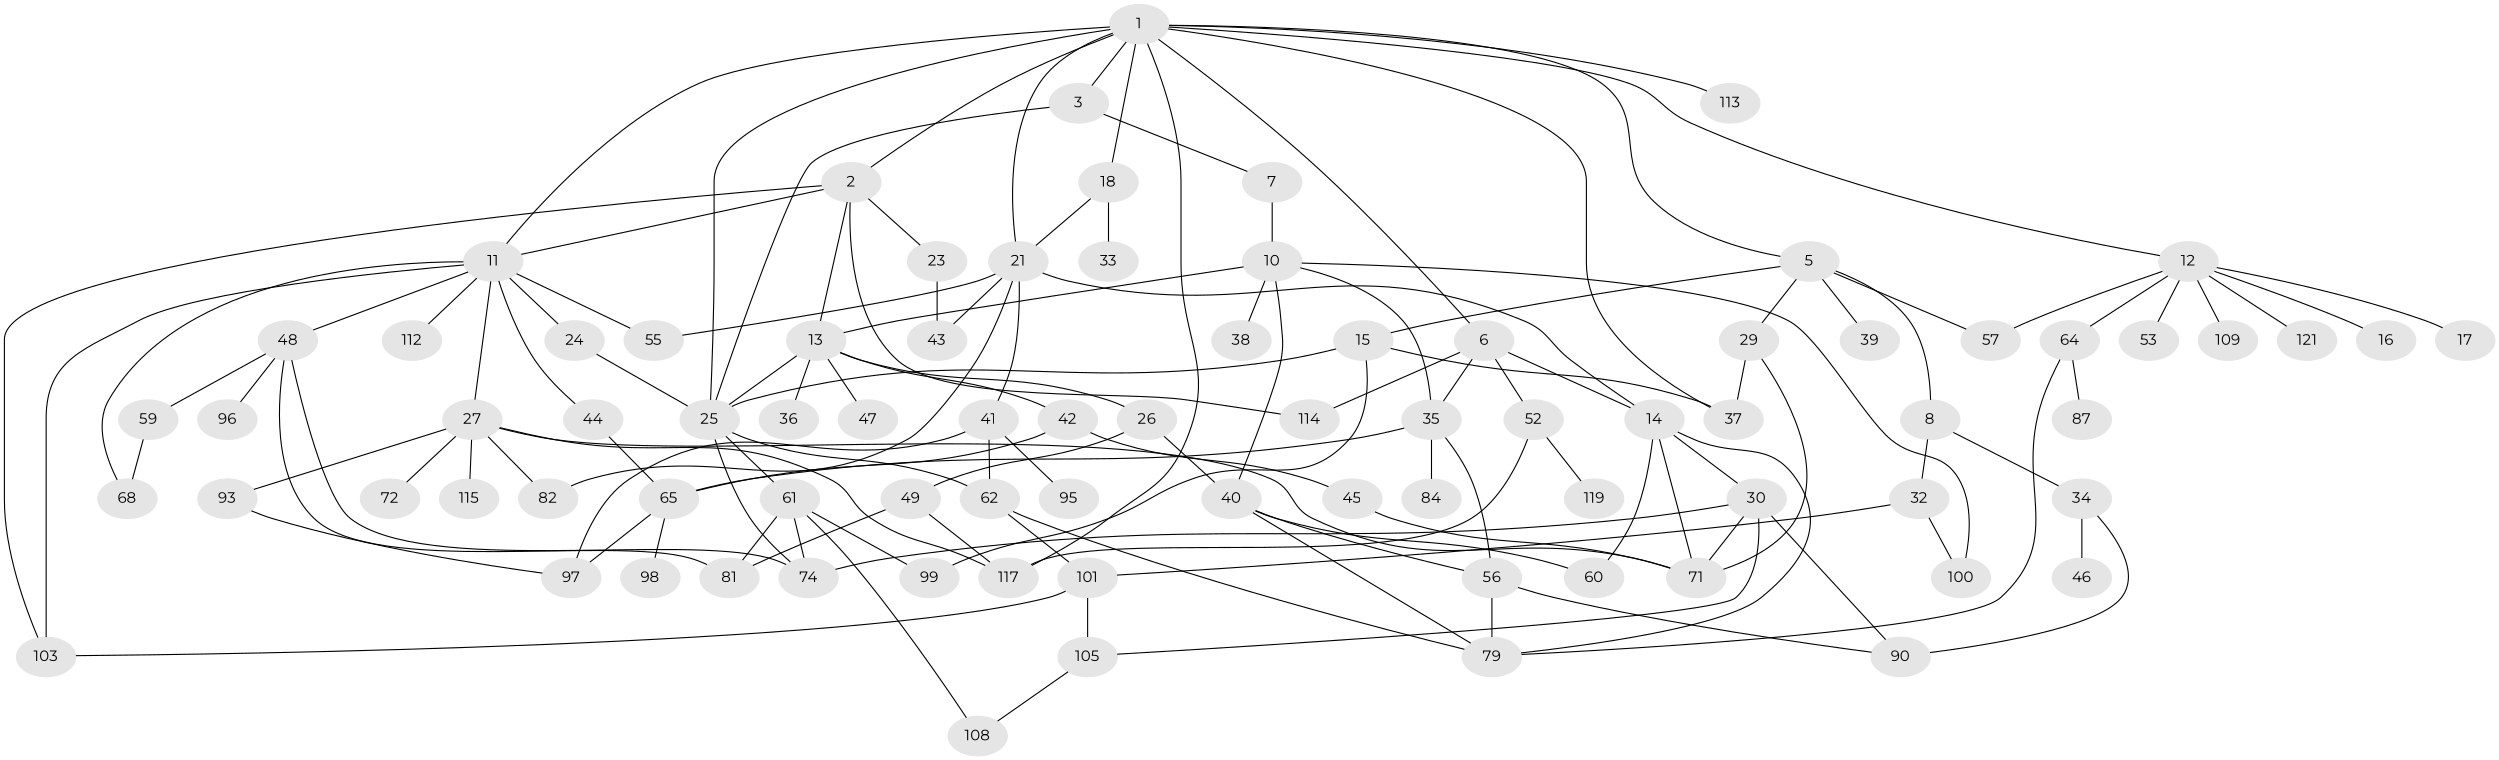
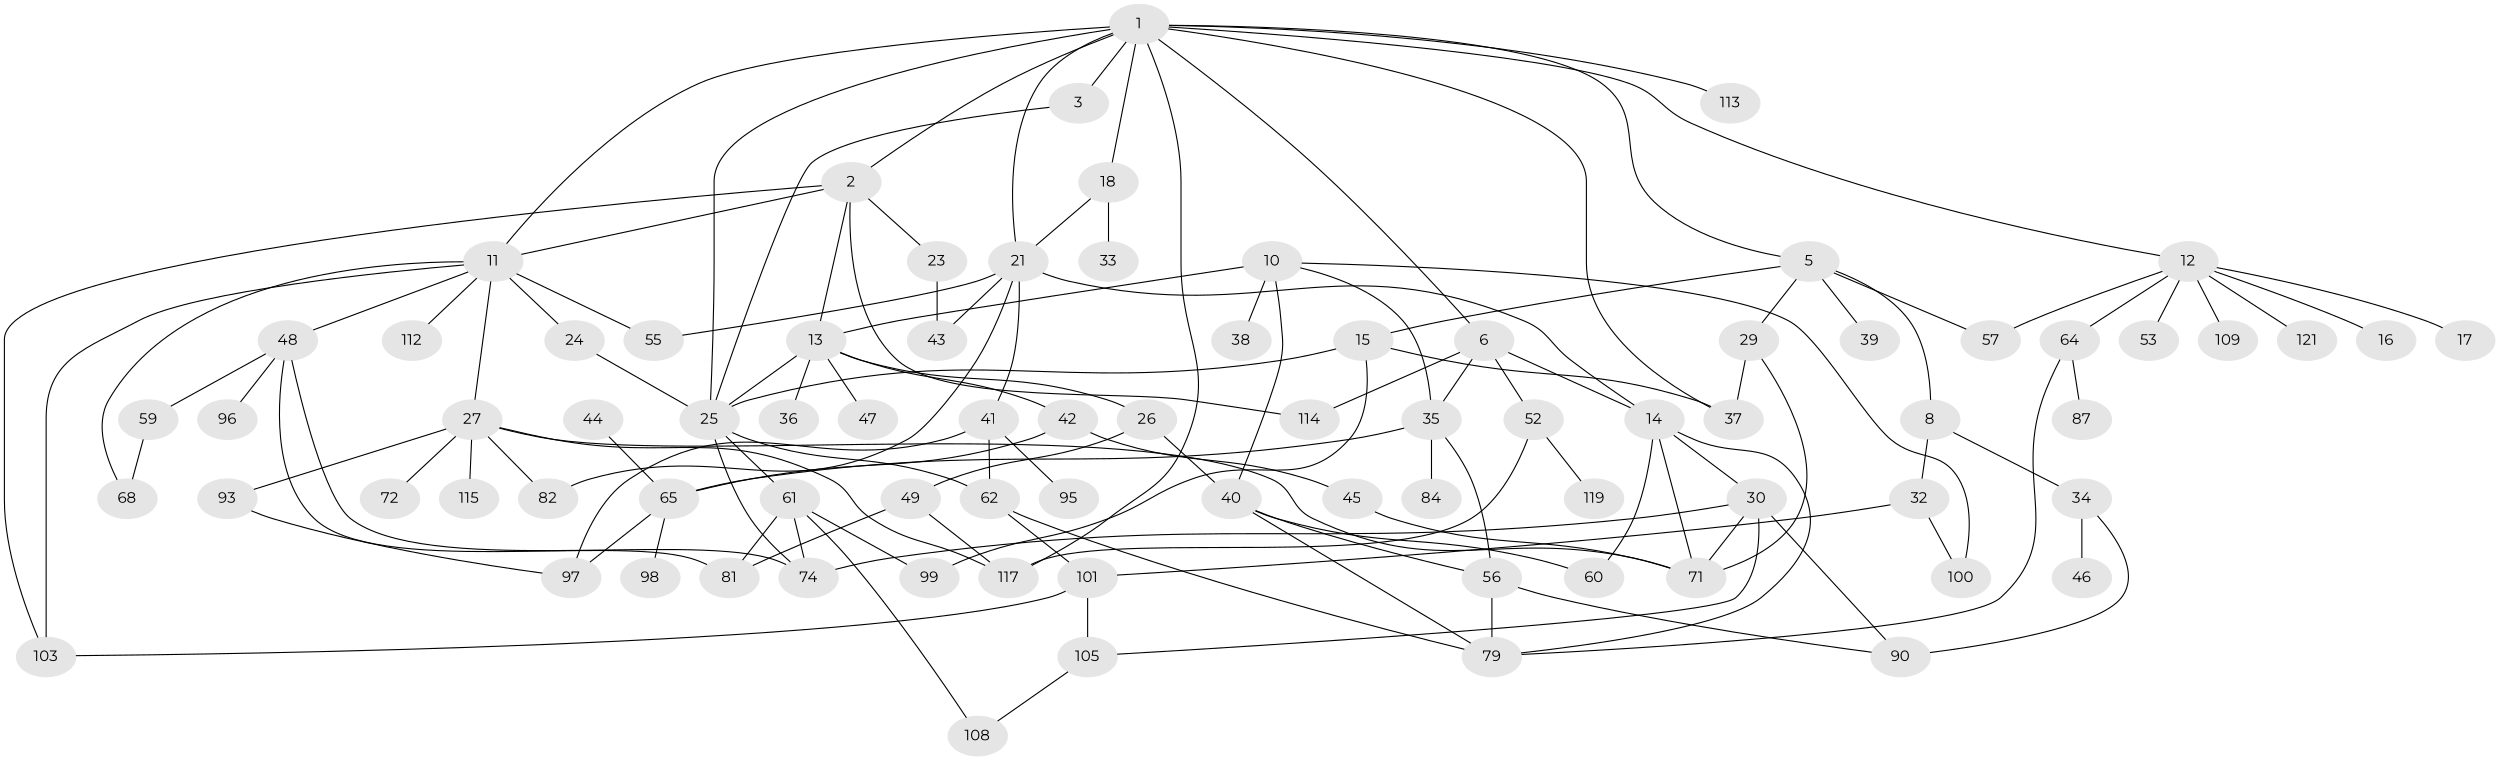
(1272, 182) -> none
(528, 348) -> none
